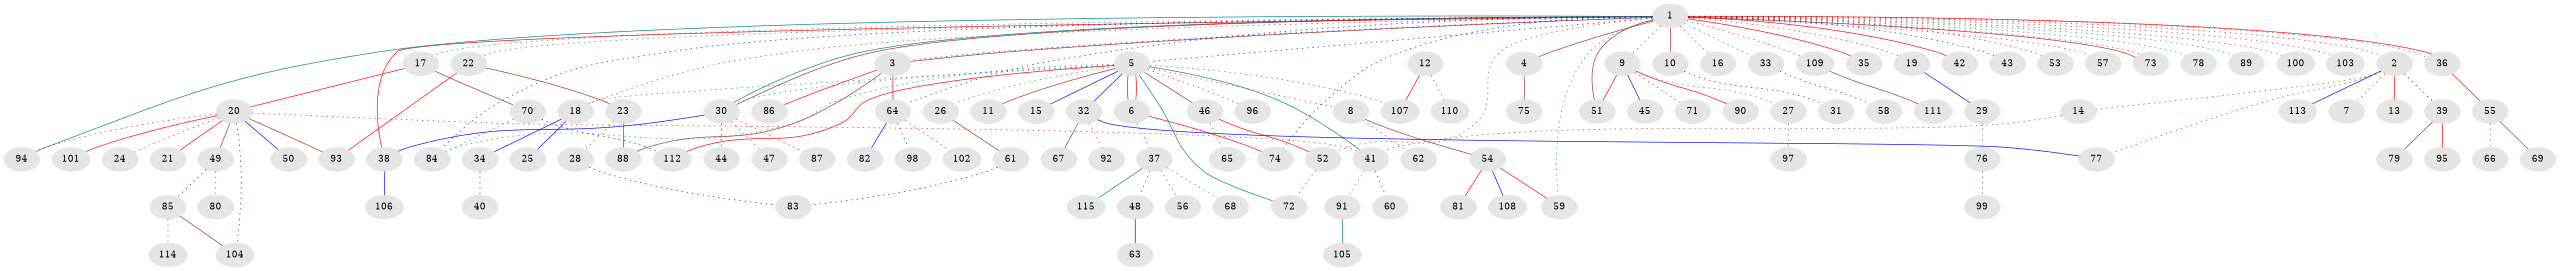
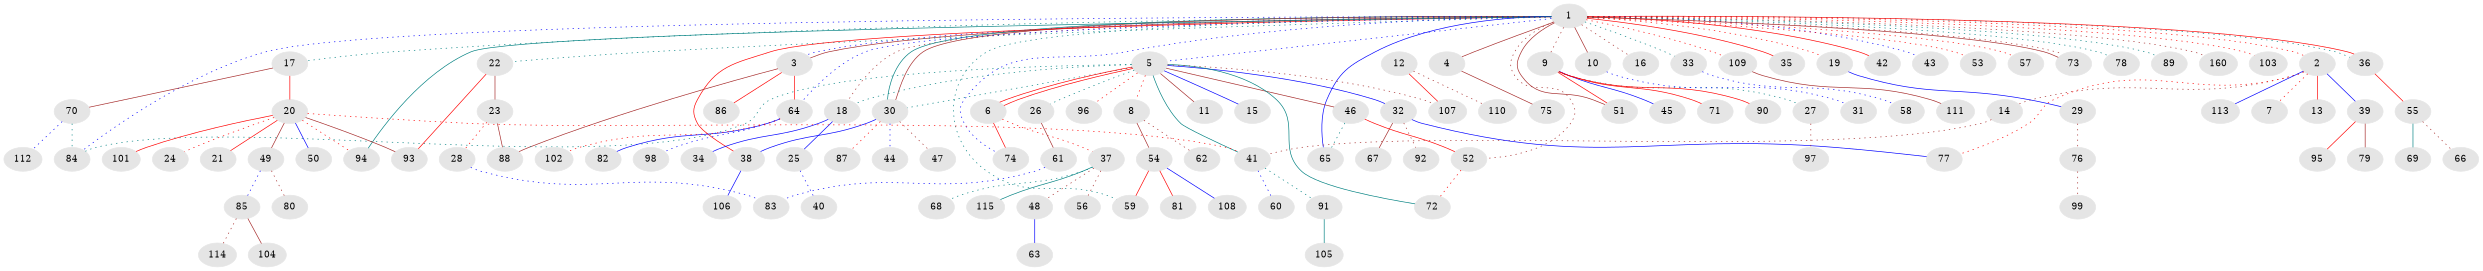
none -> (1404, 40)
(2296, 64) -> (2218, 64)
(1658, 88) -> (1663, 92)
(2418, 88) -> (2341, 88)
(905, 89) -> none
(1982, 135) -> (2078, 135)
(241, 183) -> none
(480, 183) -> (807, 183)
